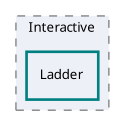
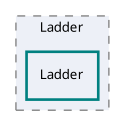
(62, 29) -> (62, 29)
